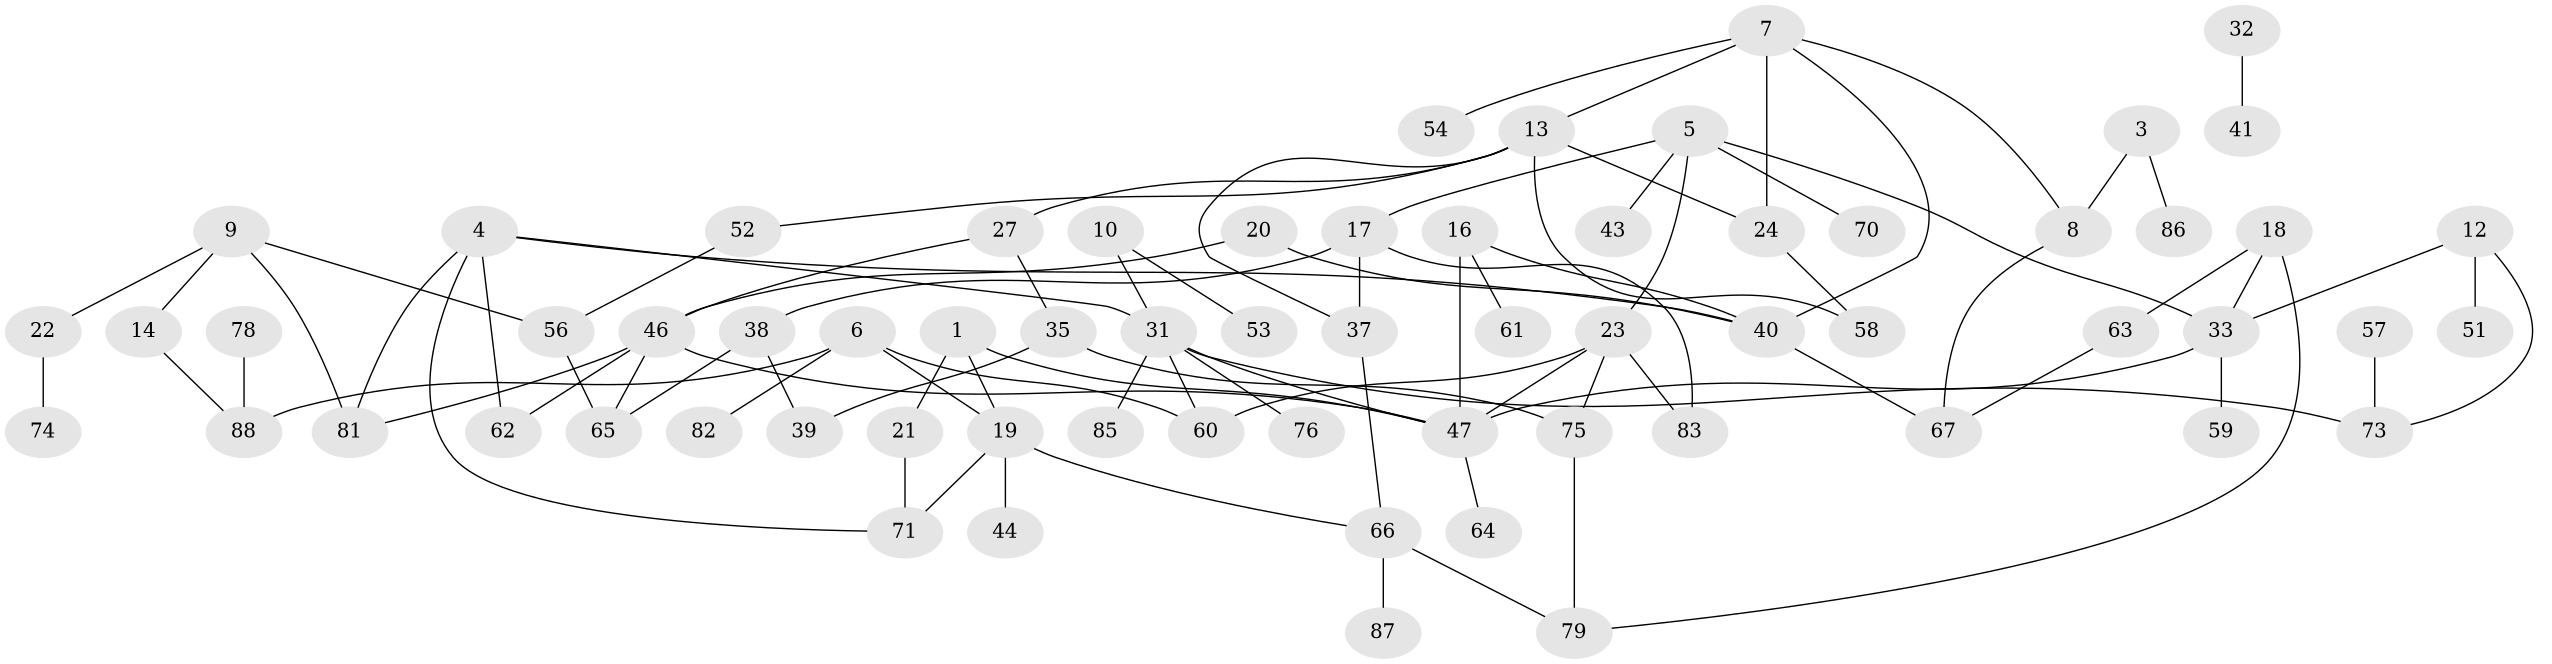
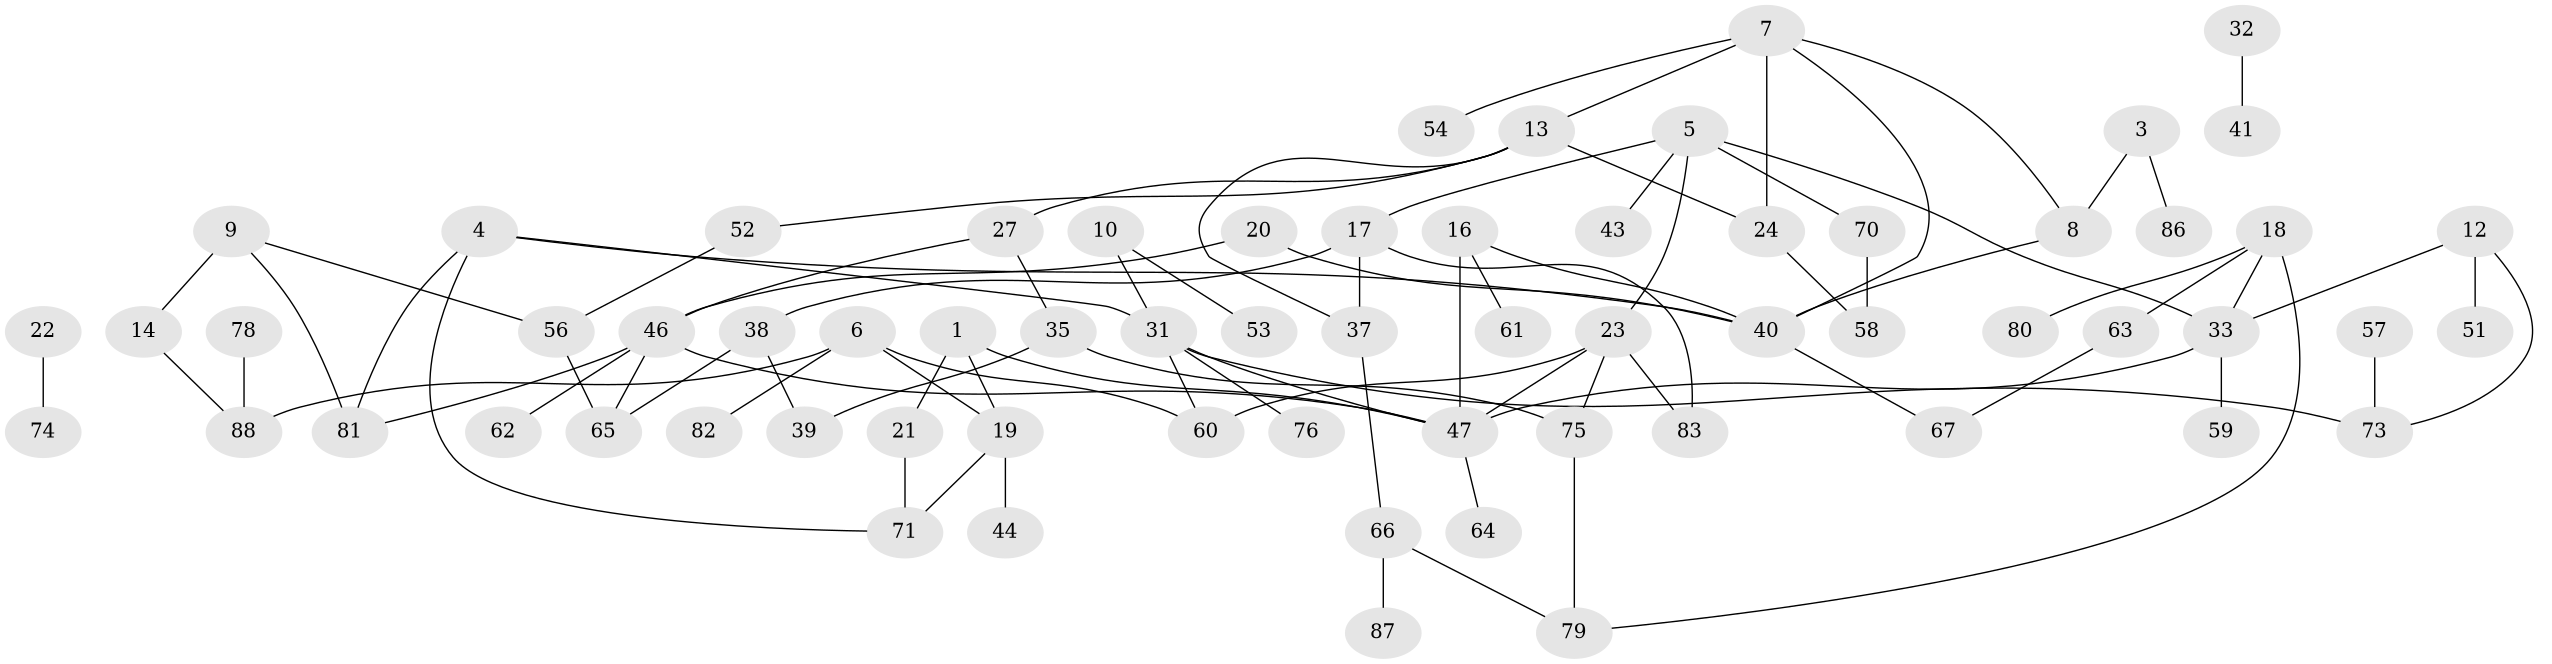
(137, 282) -> none
(1712, 296) -> (1867, 272)
(1968, 311) -> (1916, 274)
(492, 332) -> none
none -> (2021, 332)
(1106, 432) -> none
(1188, 495) -> none
